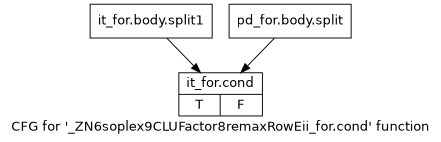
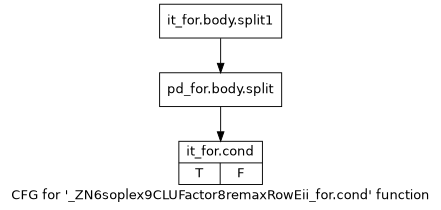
(180, 52) -> (221, 51)
